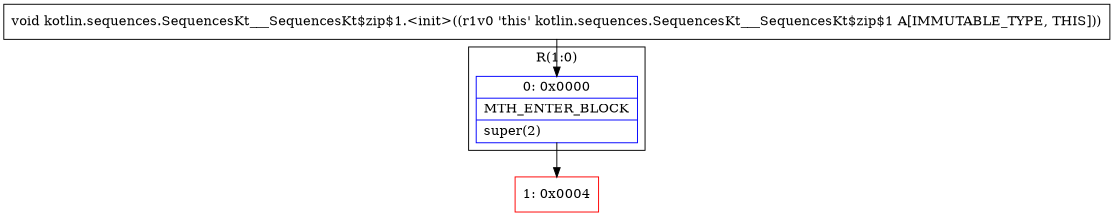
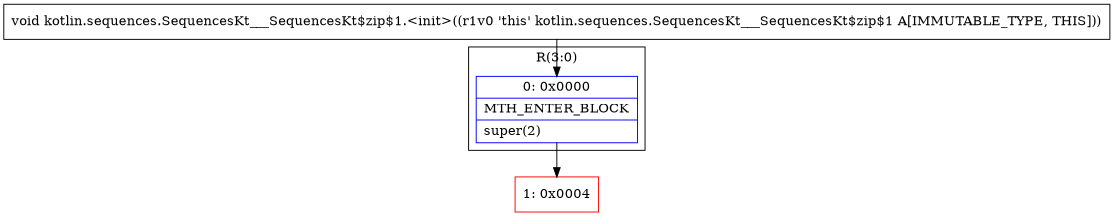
(557, 58) -> (557, 58)
